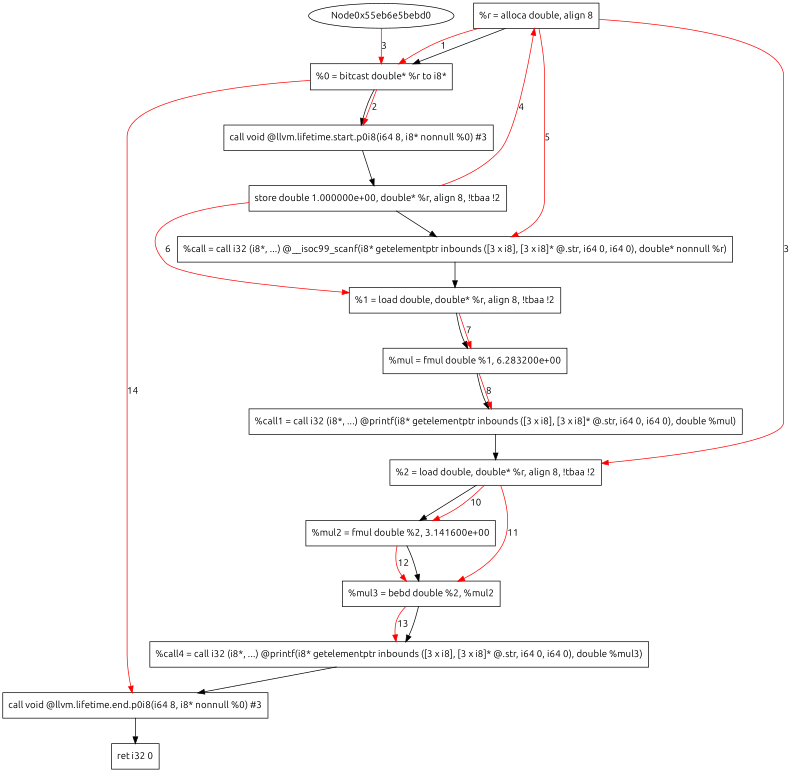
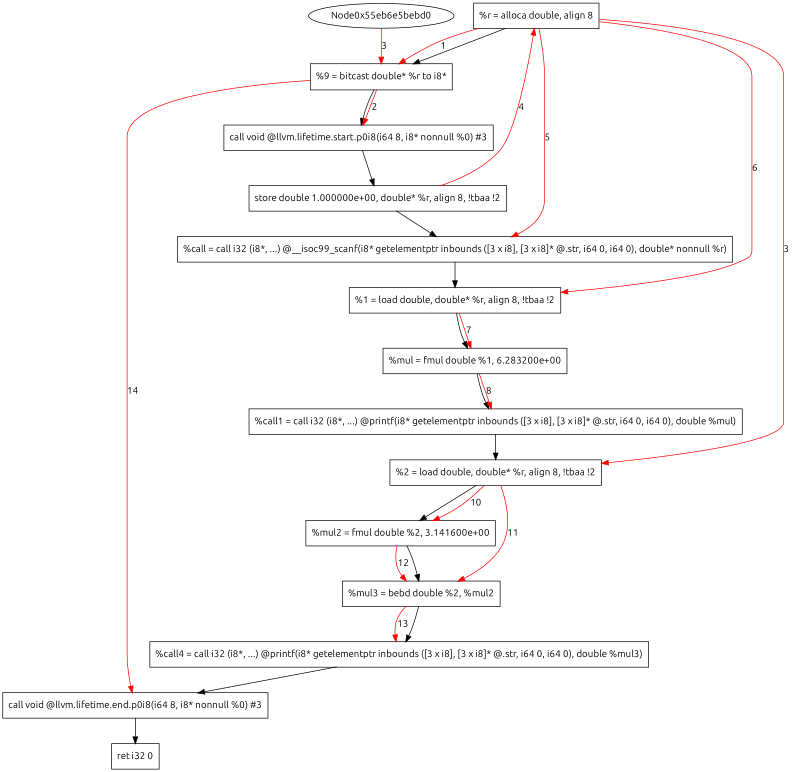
(381, 77) -> (381, 77)
(188, 272) -> (752, 175)
